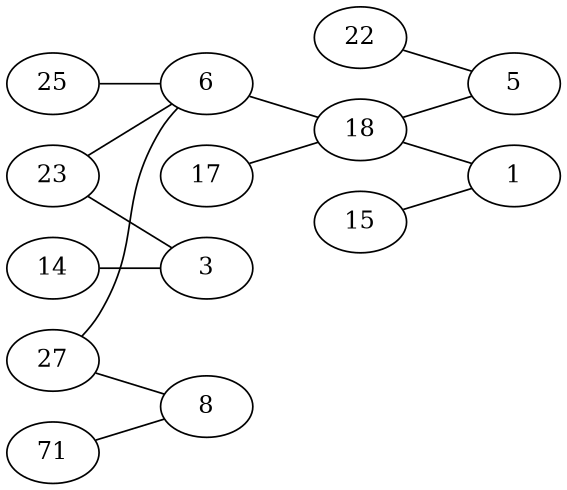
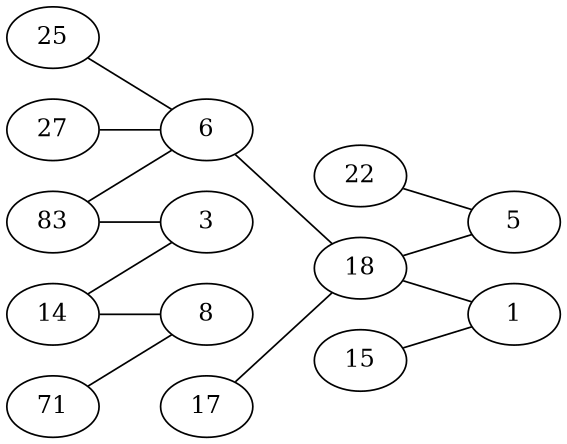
(53, 176) -> (53, 222)
(130, 384) -> (130, 314)
